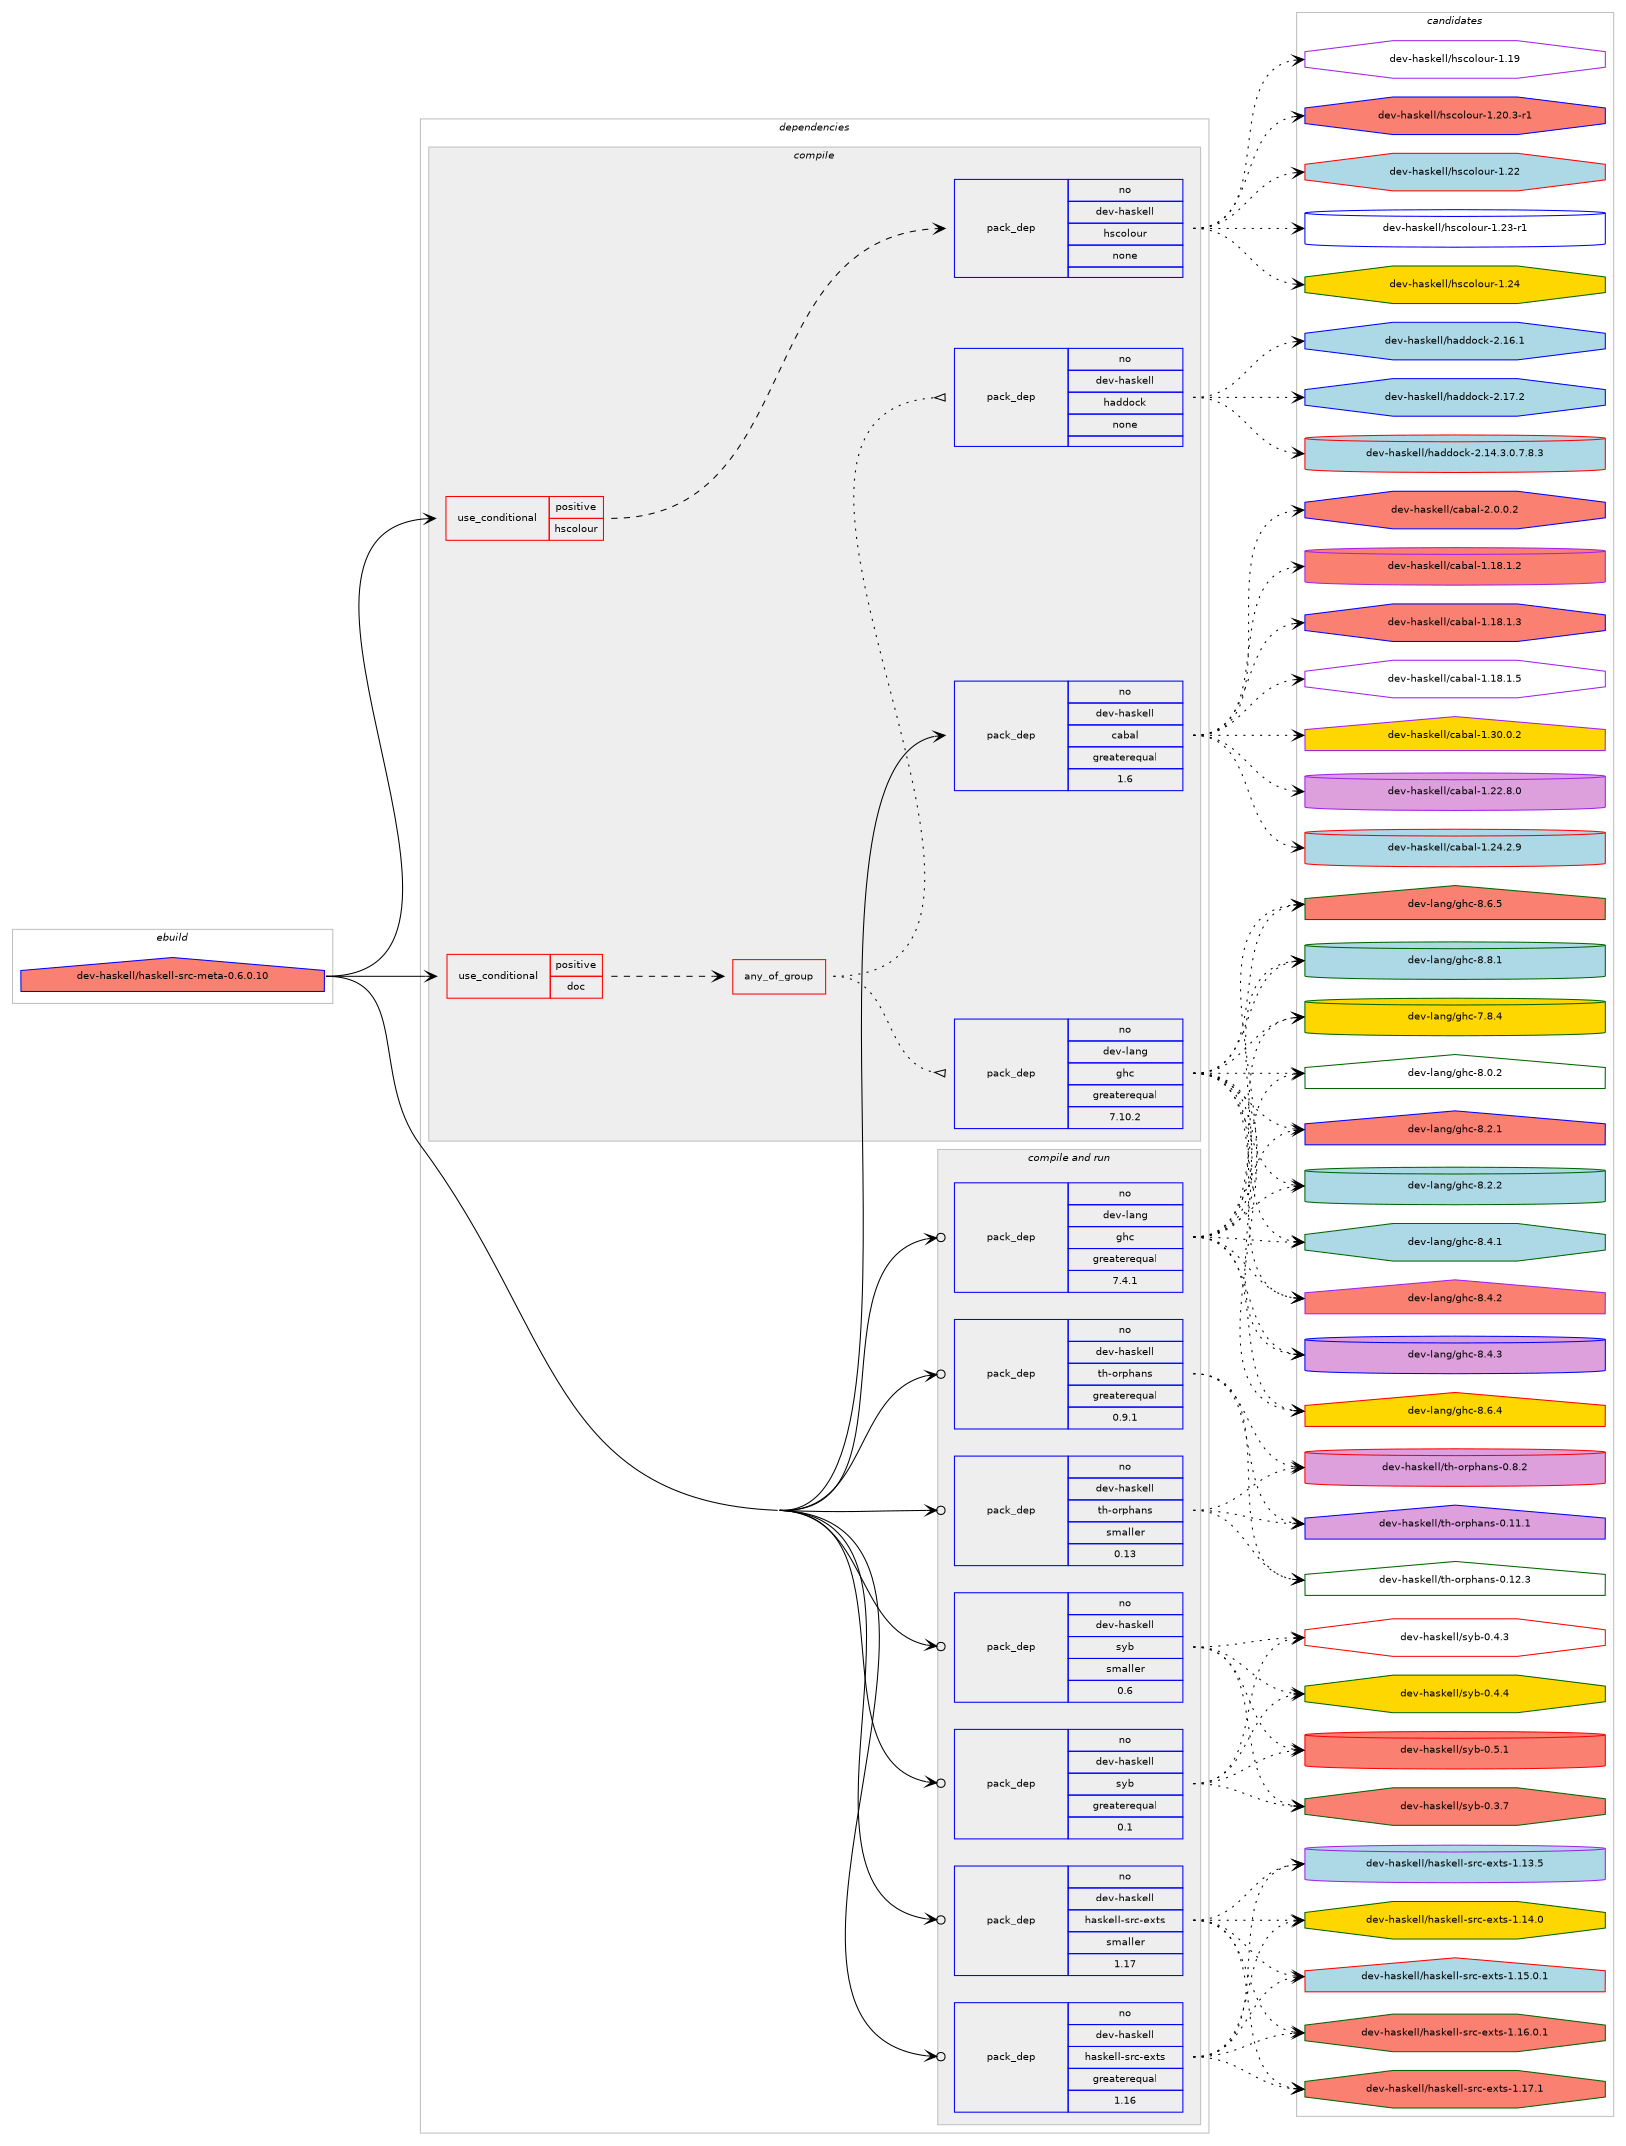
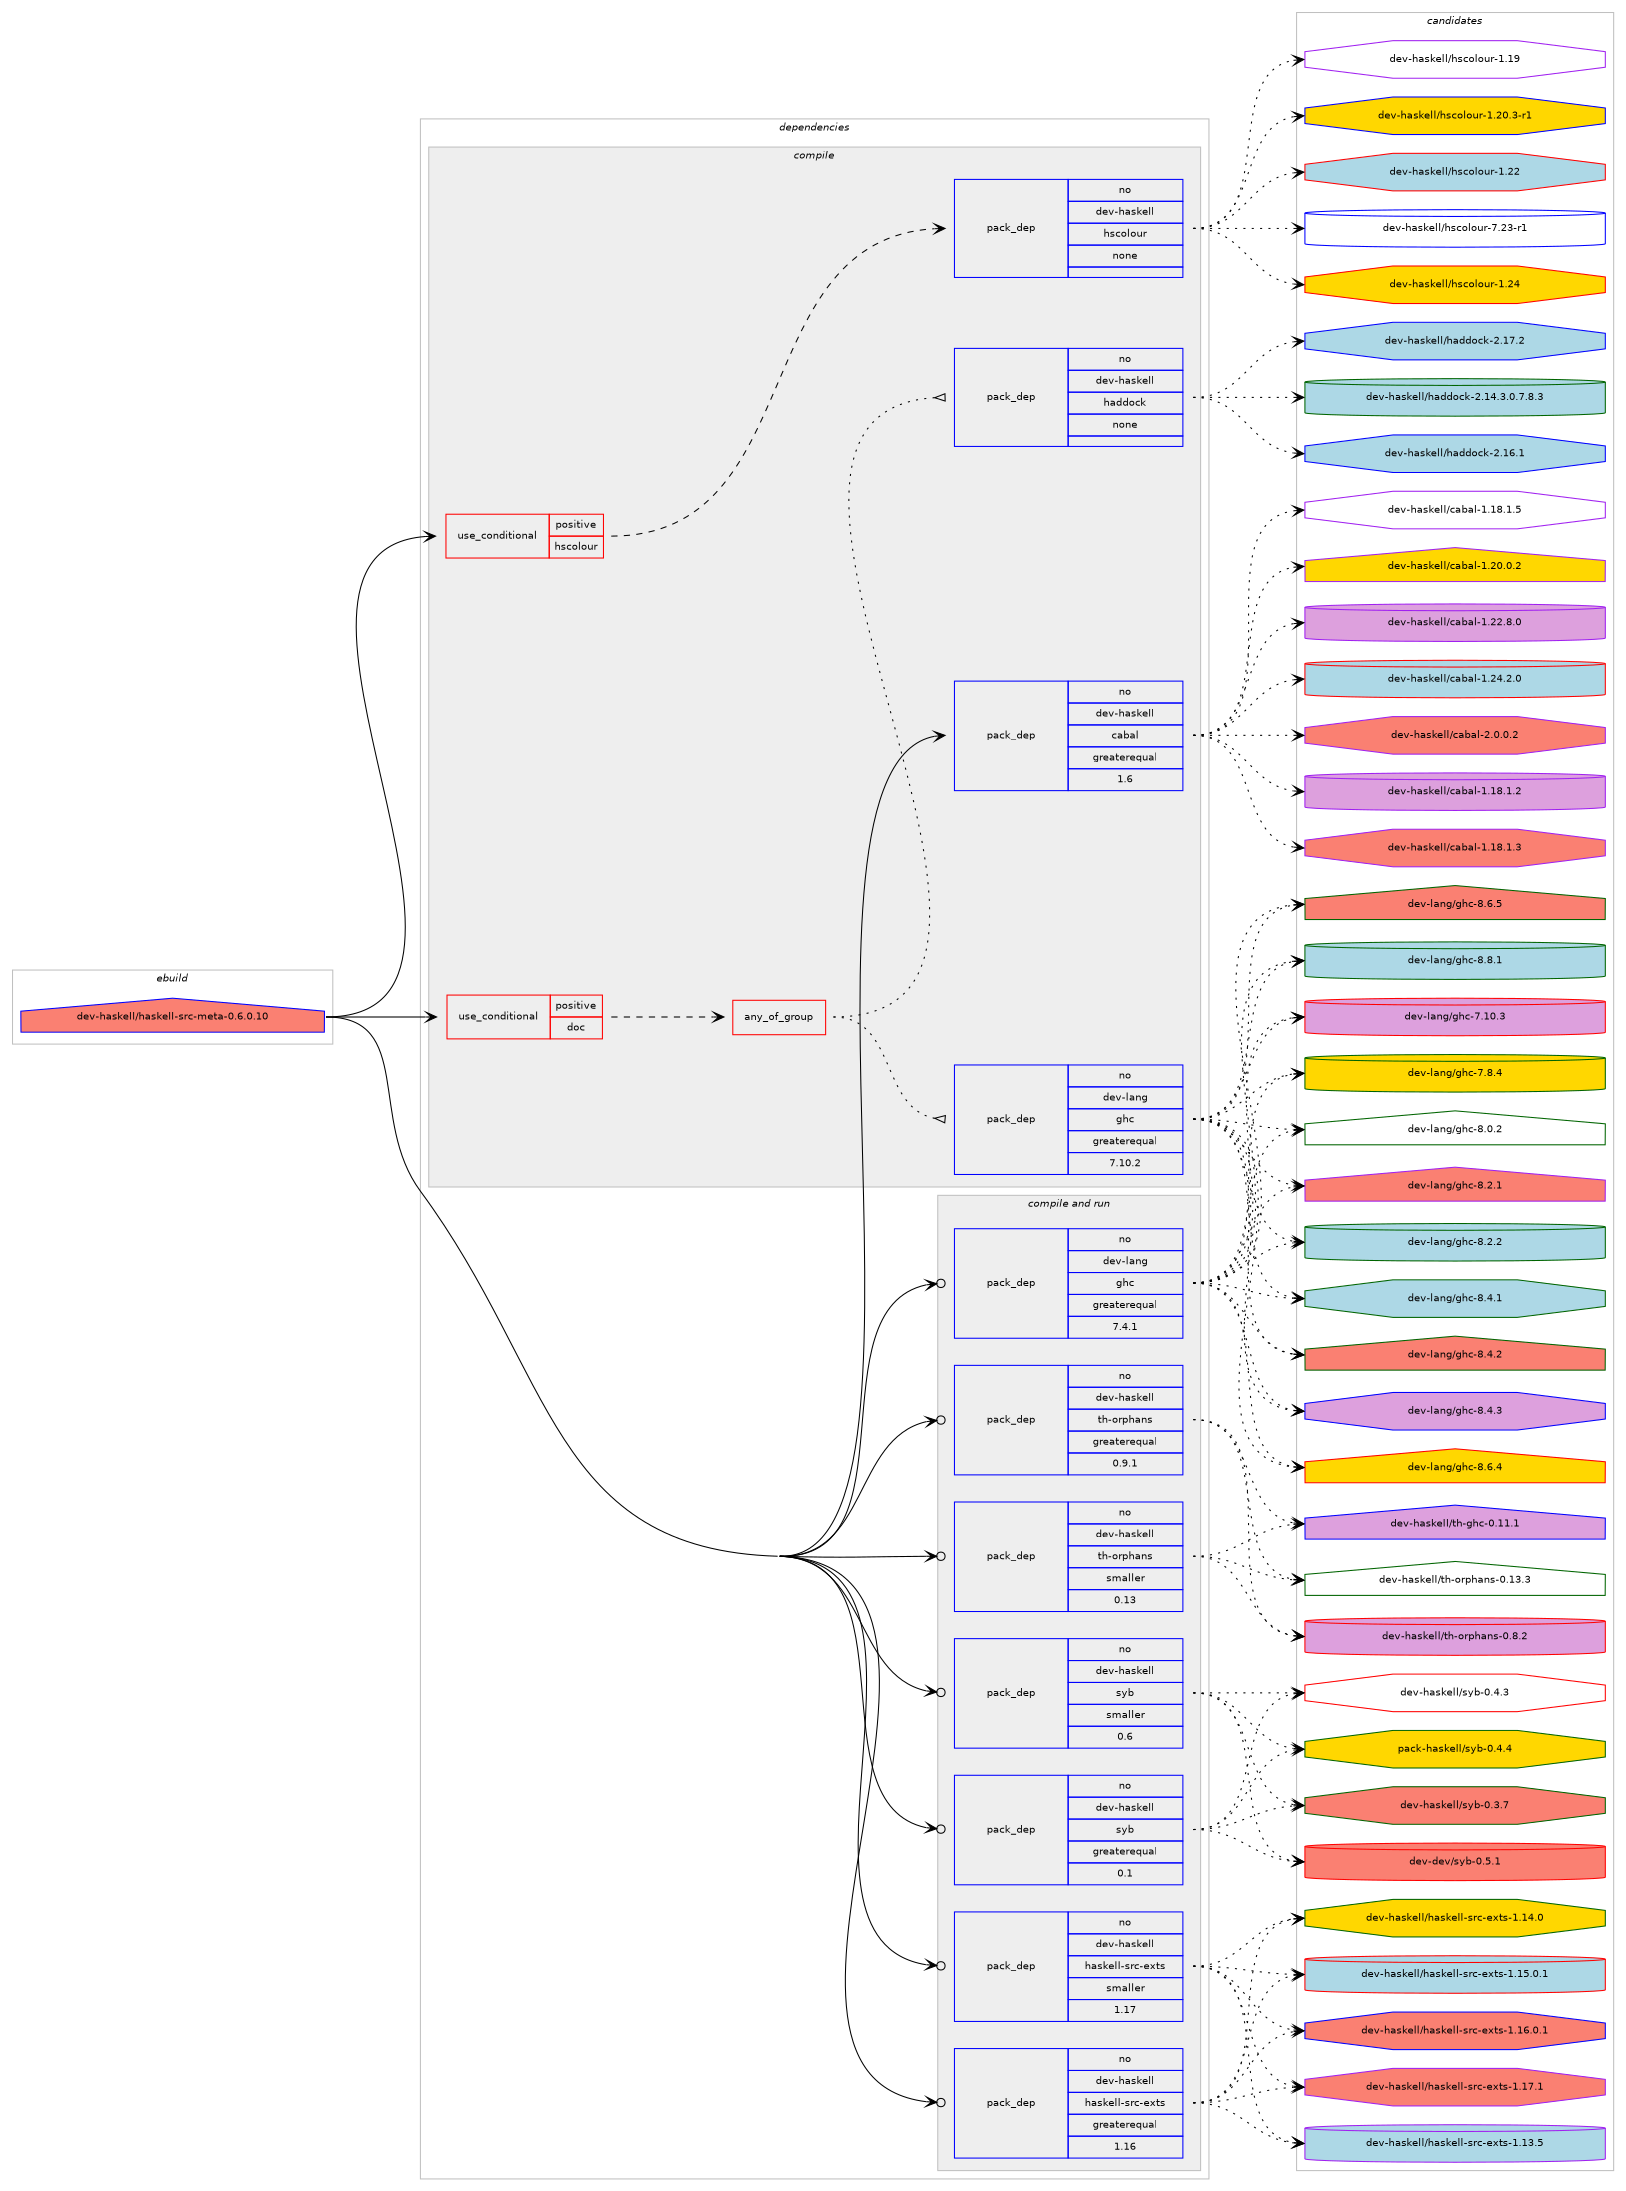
(1455, 116) -> (1455, 116)
(1455, 228) -> (1455, 228)
(1455, 285) -> (1455, 285)
(1455, 454) -> (1455, 397)
(1455, 510) -> (1455, 735)
(1455, 566) -> (1455, 792)
(1455, 623) -> (1455, 848)
(1455, 735) -> (1455, 566)
(1455, 848) -> (1455, 679)
none -> (1455, 1017)
(1455, 1130) -> (1455, 1186)
(1455, 1299) -> (1455, 1355)
(1455, 1355) -> (1455, 1411)
(1455, 1524) -> (1455, 1524)
(1455, 1580) -> (1455, 1580)
(1455, 1694) -> (1455, 1749)
(1455, 1750) -> (1455, 1862)
(1455, 1977) -> (1455, 1975)
(1455, 2033) -> (1455, 2031)
(1455, 2089) -> (1455, 2087)
